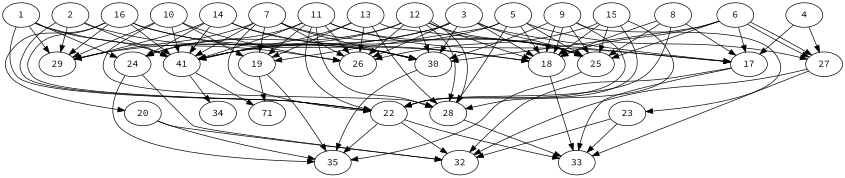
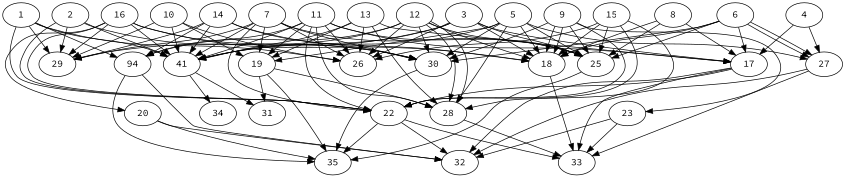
(450, 37) -> (484, 33)
(133, 64) -> (133, 64)
(215, 94) -> (358, 88)
(557, 95) -> (515, 88)
(267, 113) -> (267, 113)
